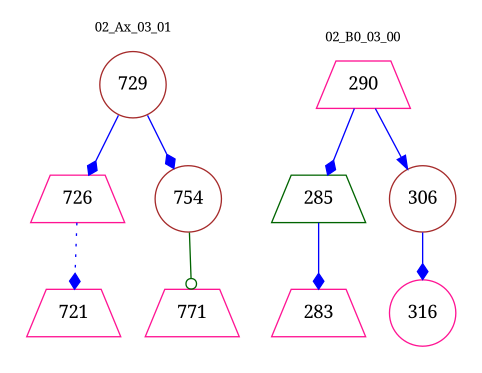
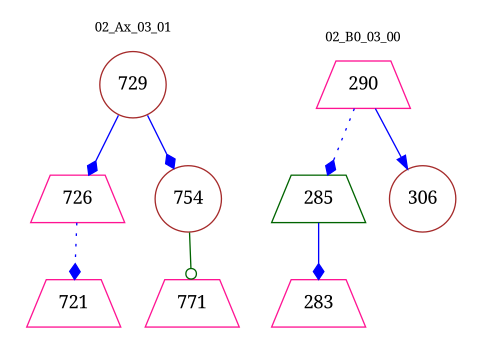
(344, 134) -> (344, 134)
(423, 313) -> none
